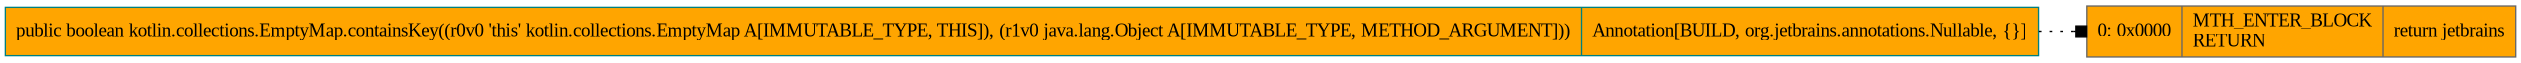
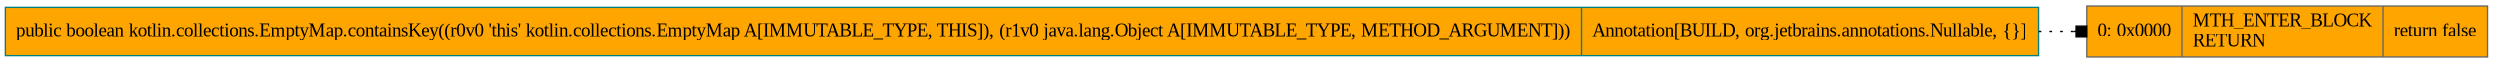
(2449, 31) -> (2435, 31)
